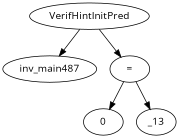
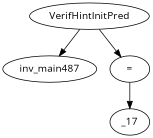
(103, 122) -> none
(156, 122) -> (130, 122)
